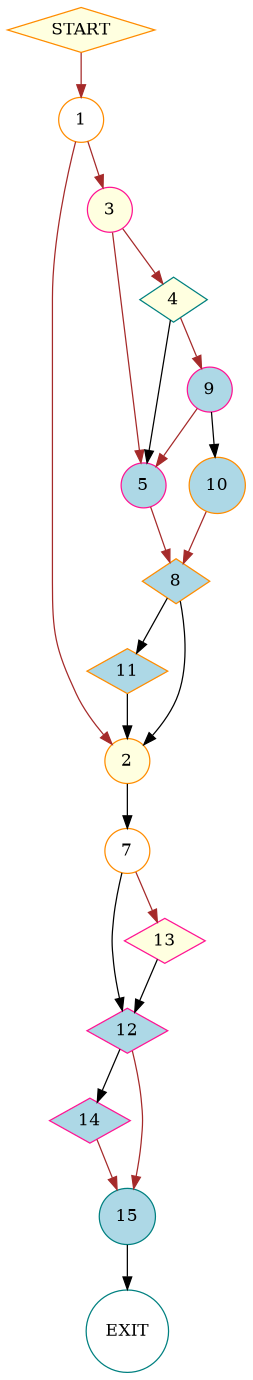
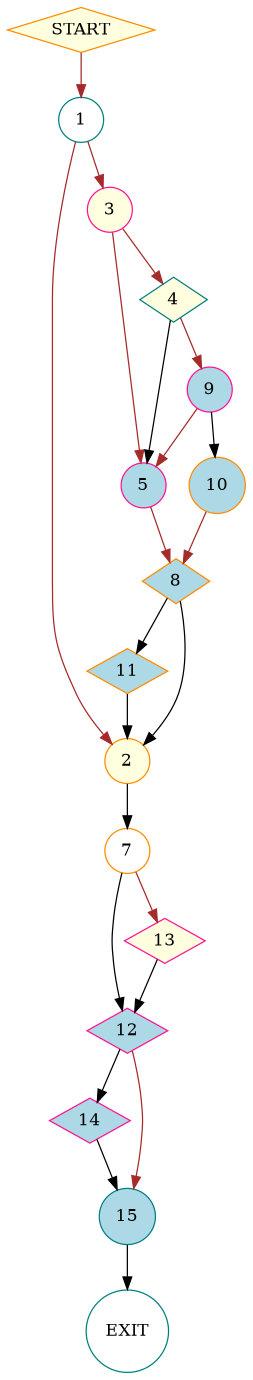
(81, 120) -> (81, 120)
(105, 1159) -> (105, 1159)
